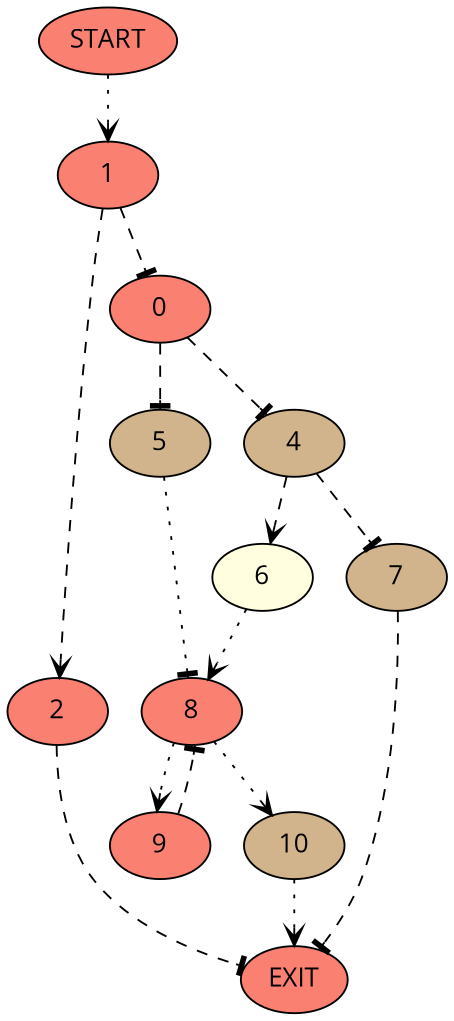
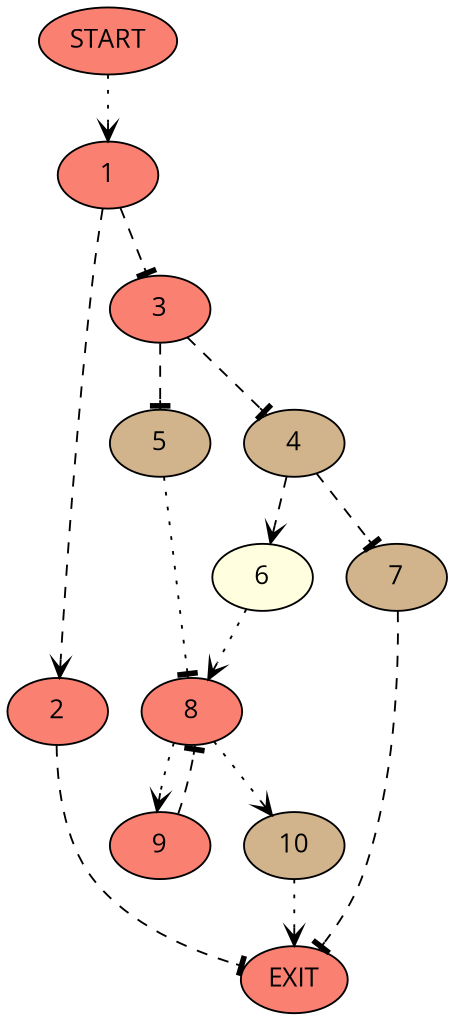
(160, 309) -> (160, 309)
